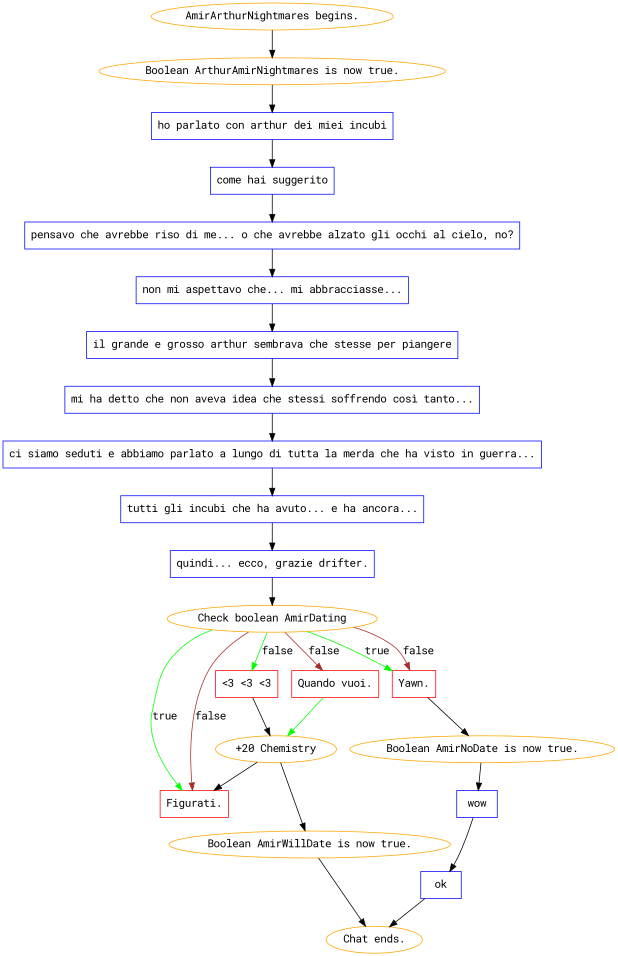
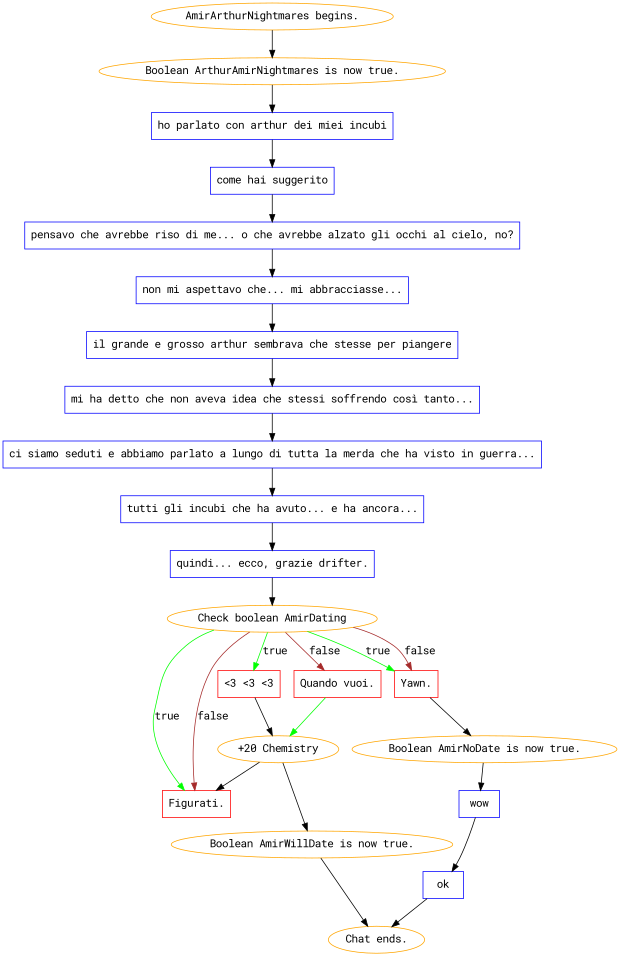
(278, 651) -> (275, 651)
